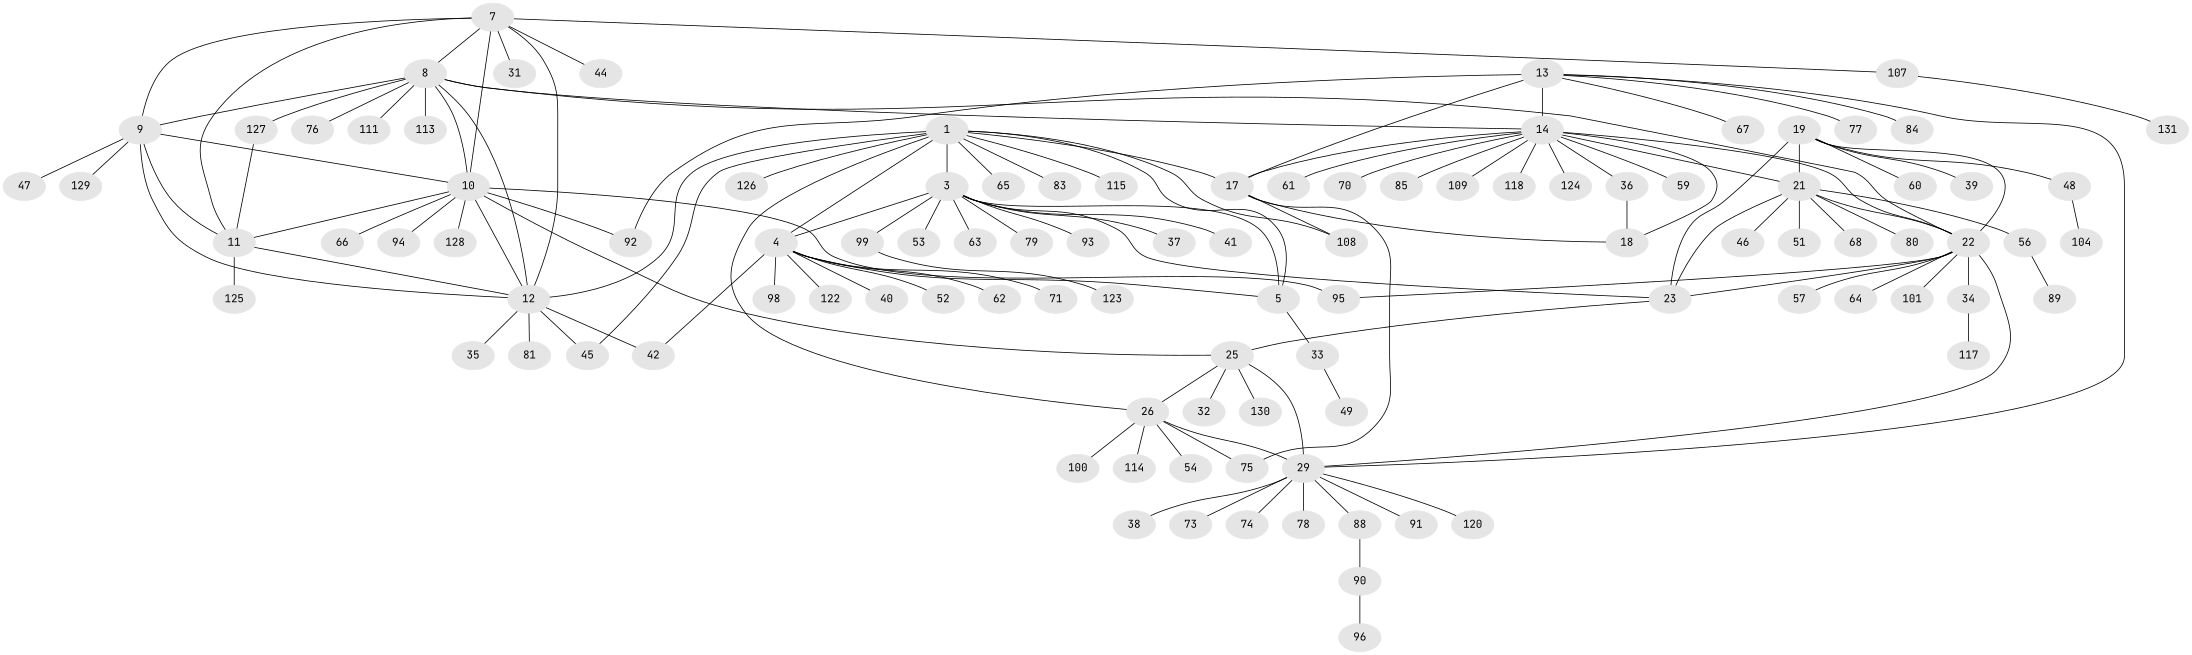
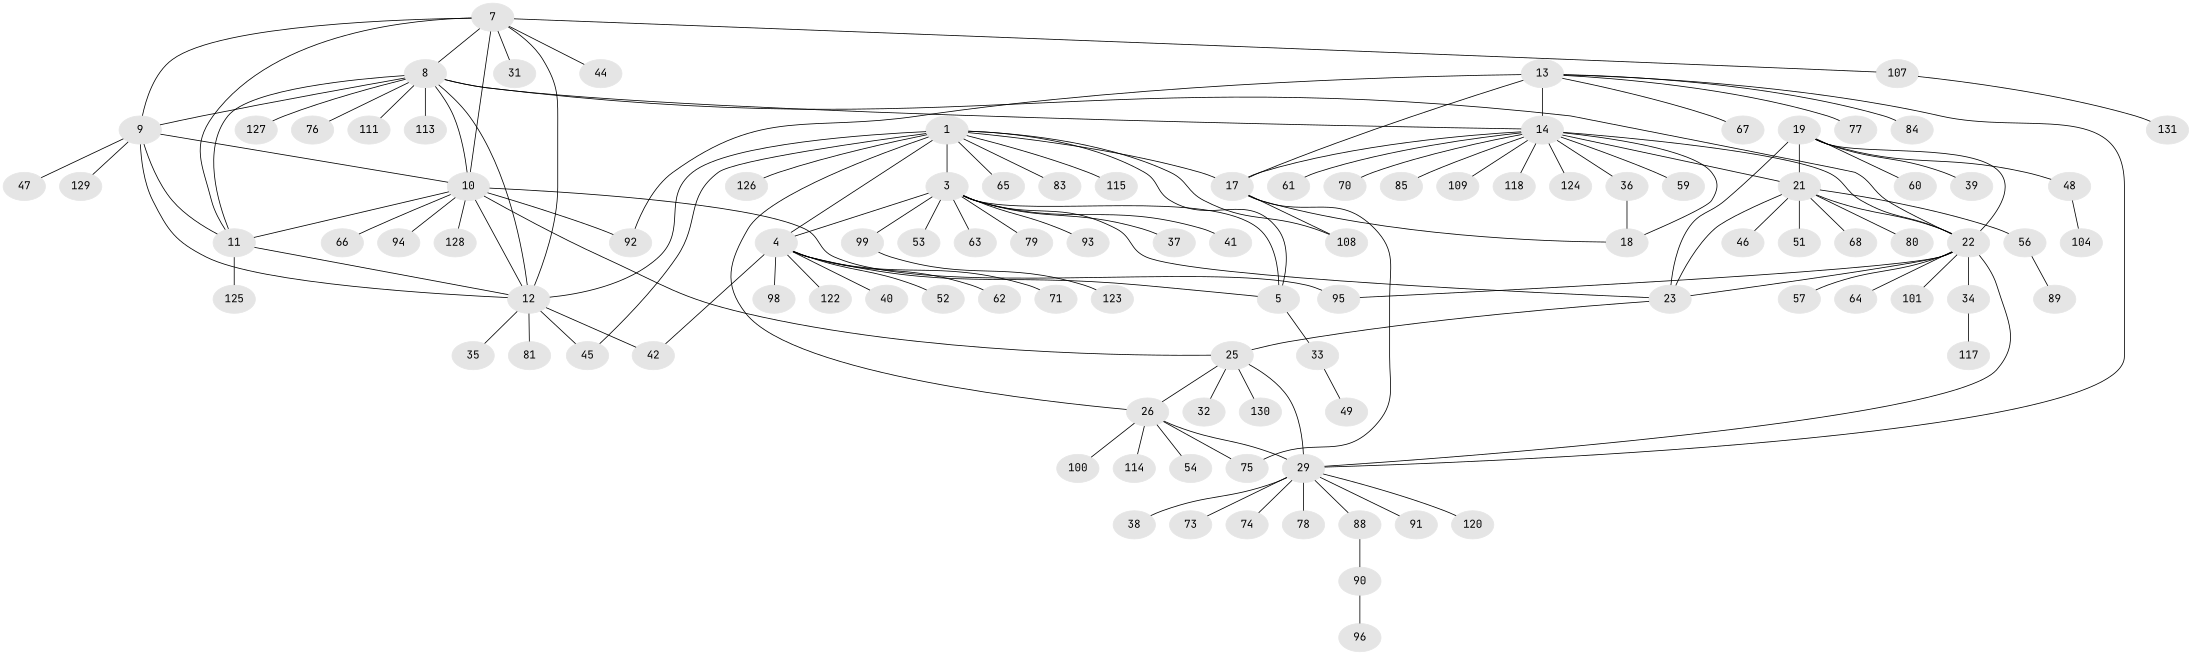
(245, 186) -> (256, 100)
